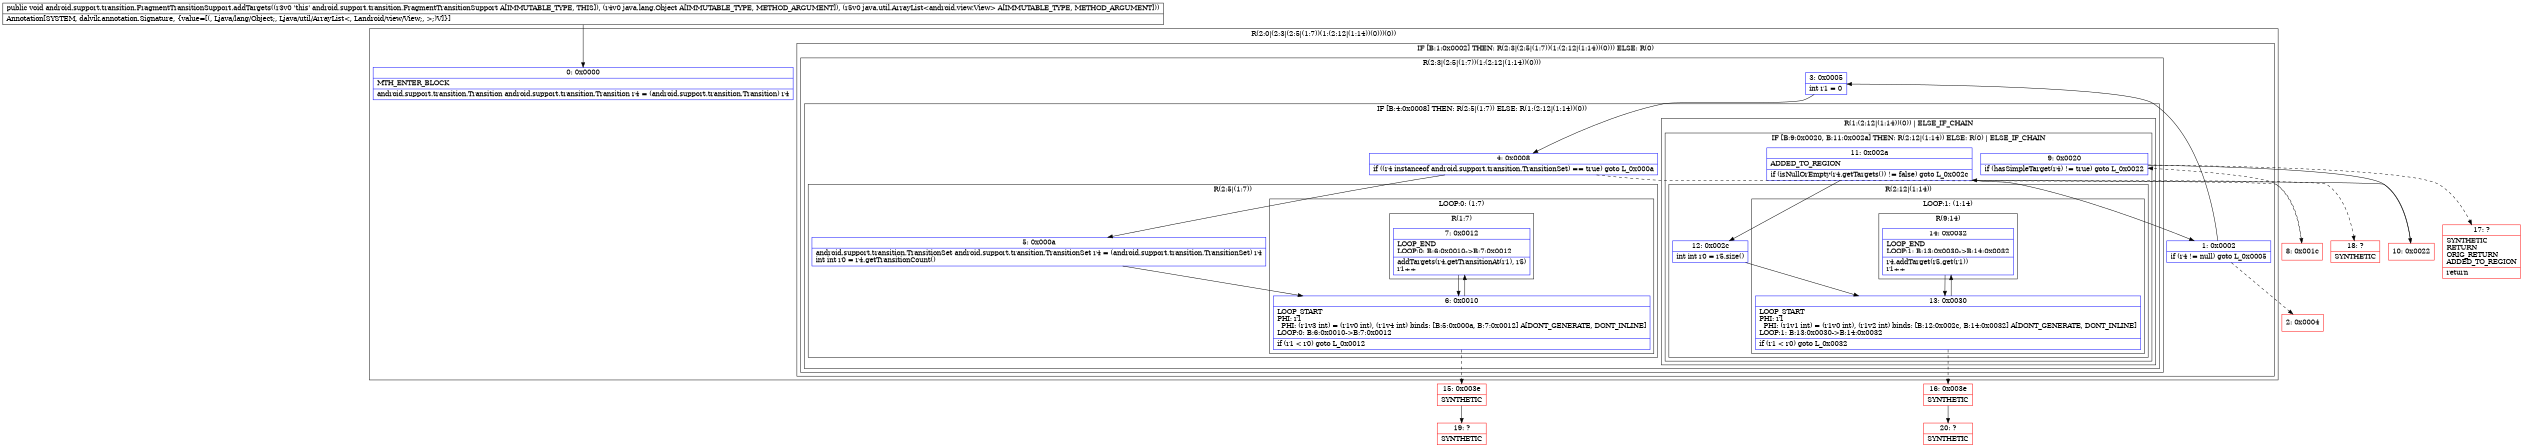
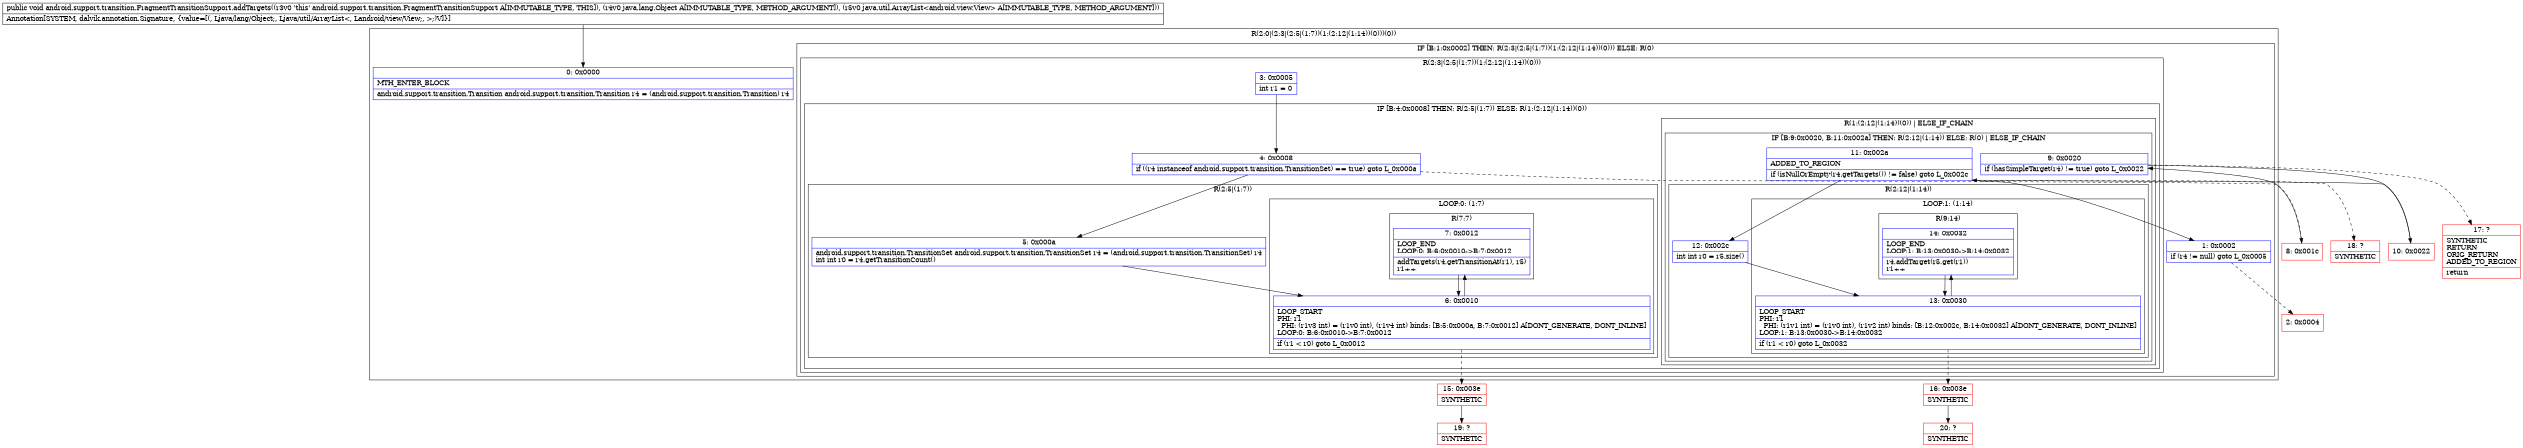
(2081, 91) -> none
(2248, 177) -> (2248, 177)
(1462, 219) -> (1462, 219)
